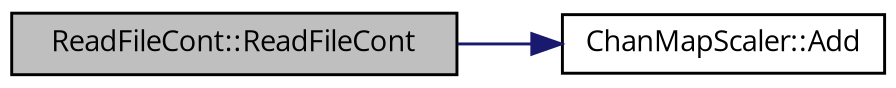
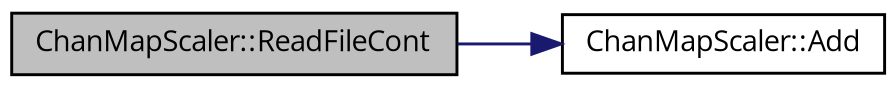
(234, 44) -> (234, 44)
